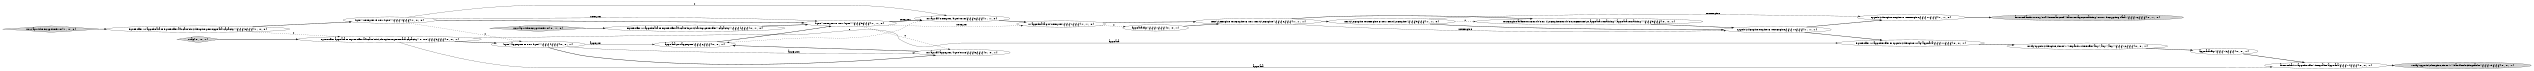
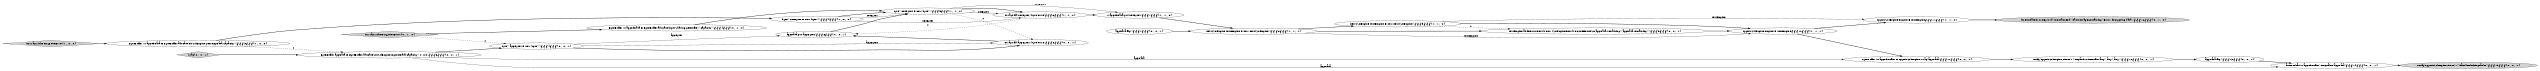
(695, 4) -> (928, 21)
(1112, 26) -> none
(955, 27) -> (1033, 6)
(464, 32) -> (458, 40)
